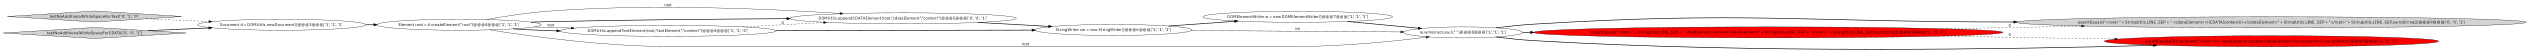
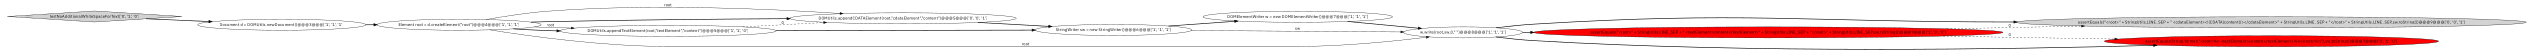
(178, 20) -> (178, 20)
(95, 33) -> none
